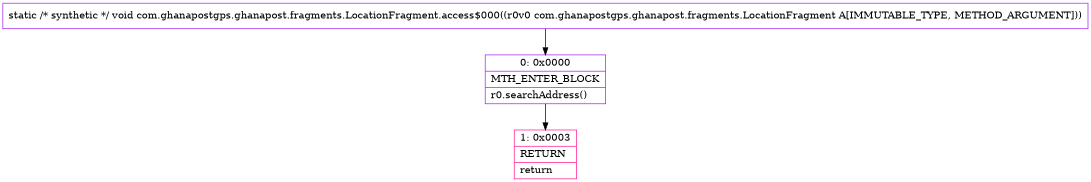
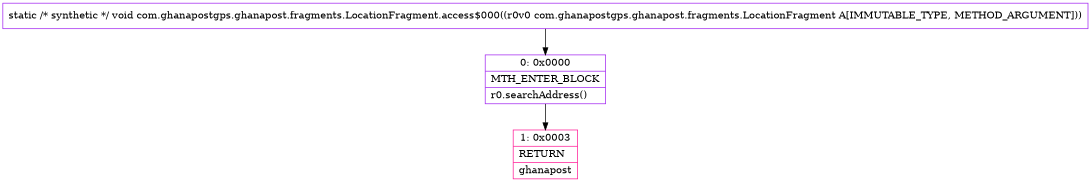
(536, 170) -> (545, 170)
